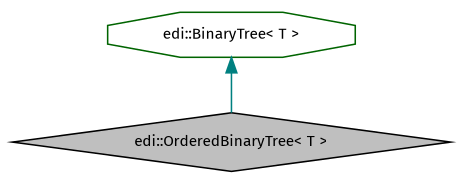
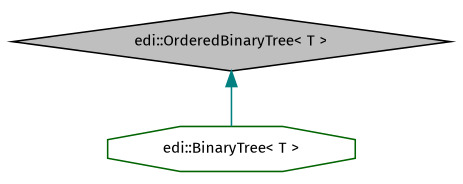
(231, 93) -> (231, 106)
